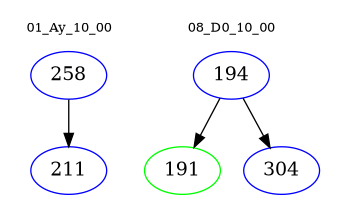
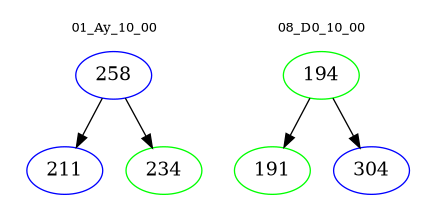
(231, 75) -> (321, 75)
none -> (164, 171)
